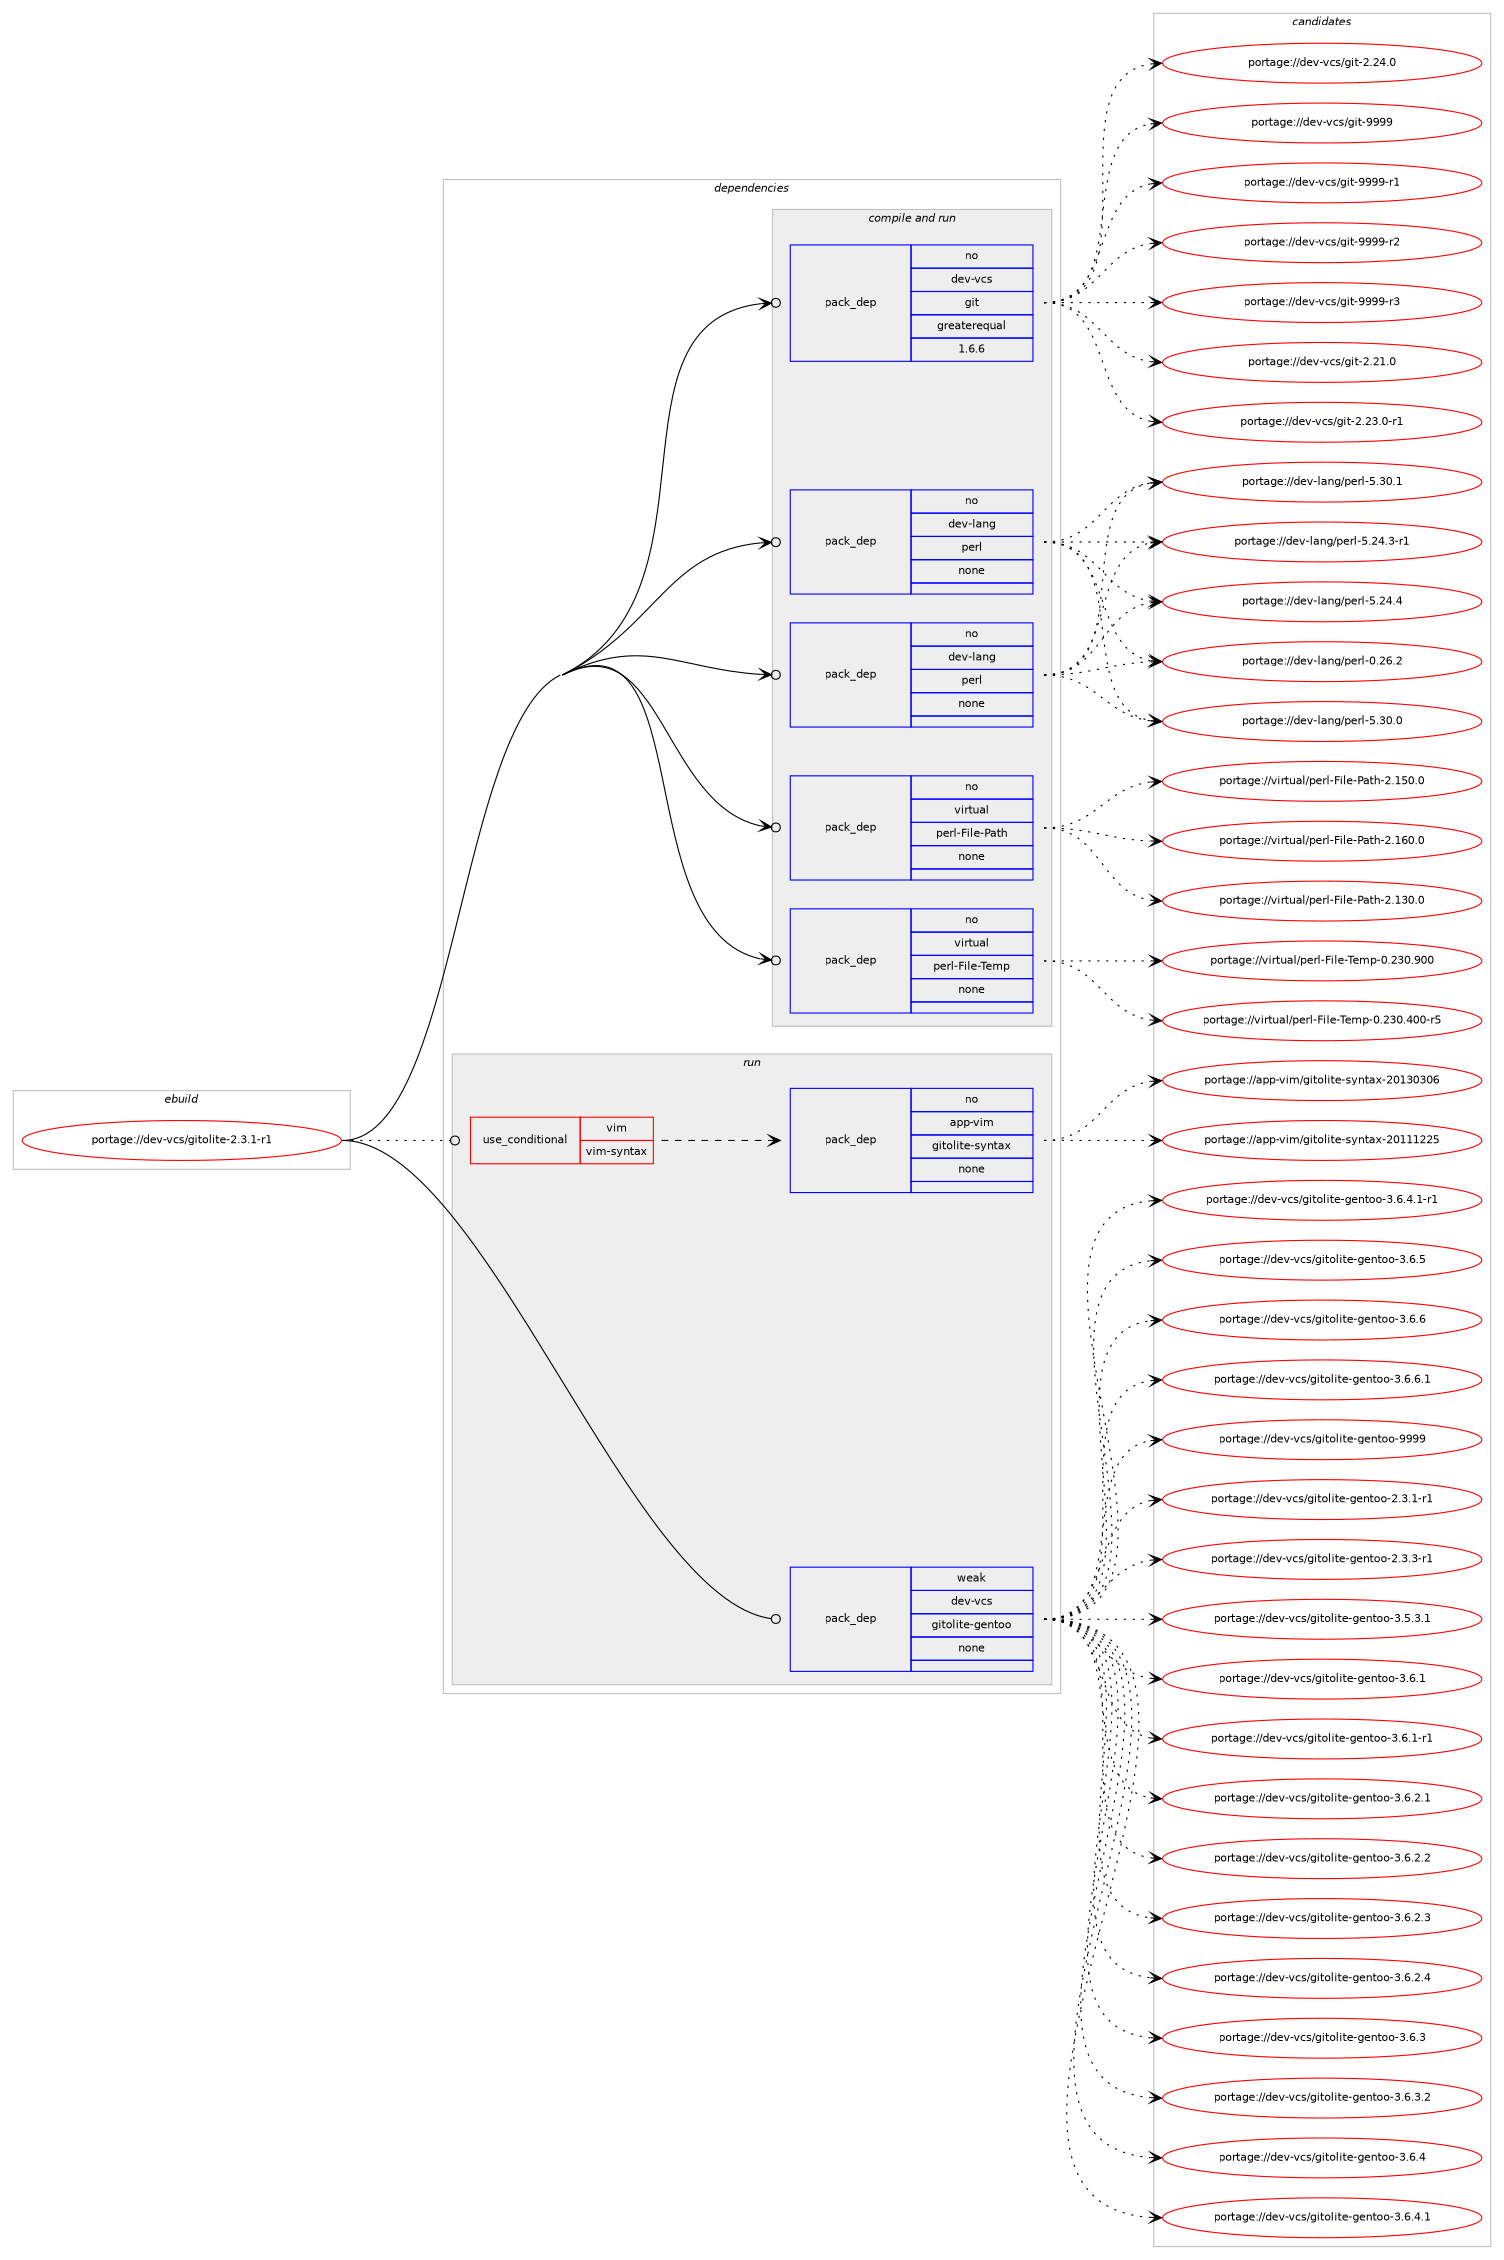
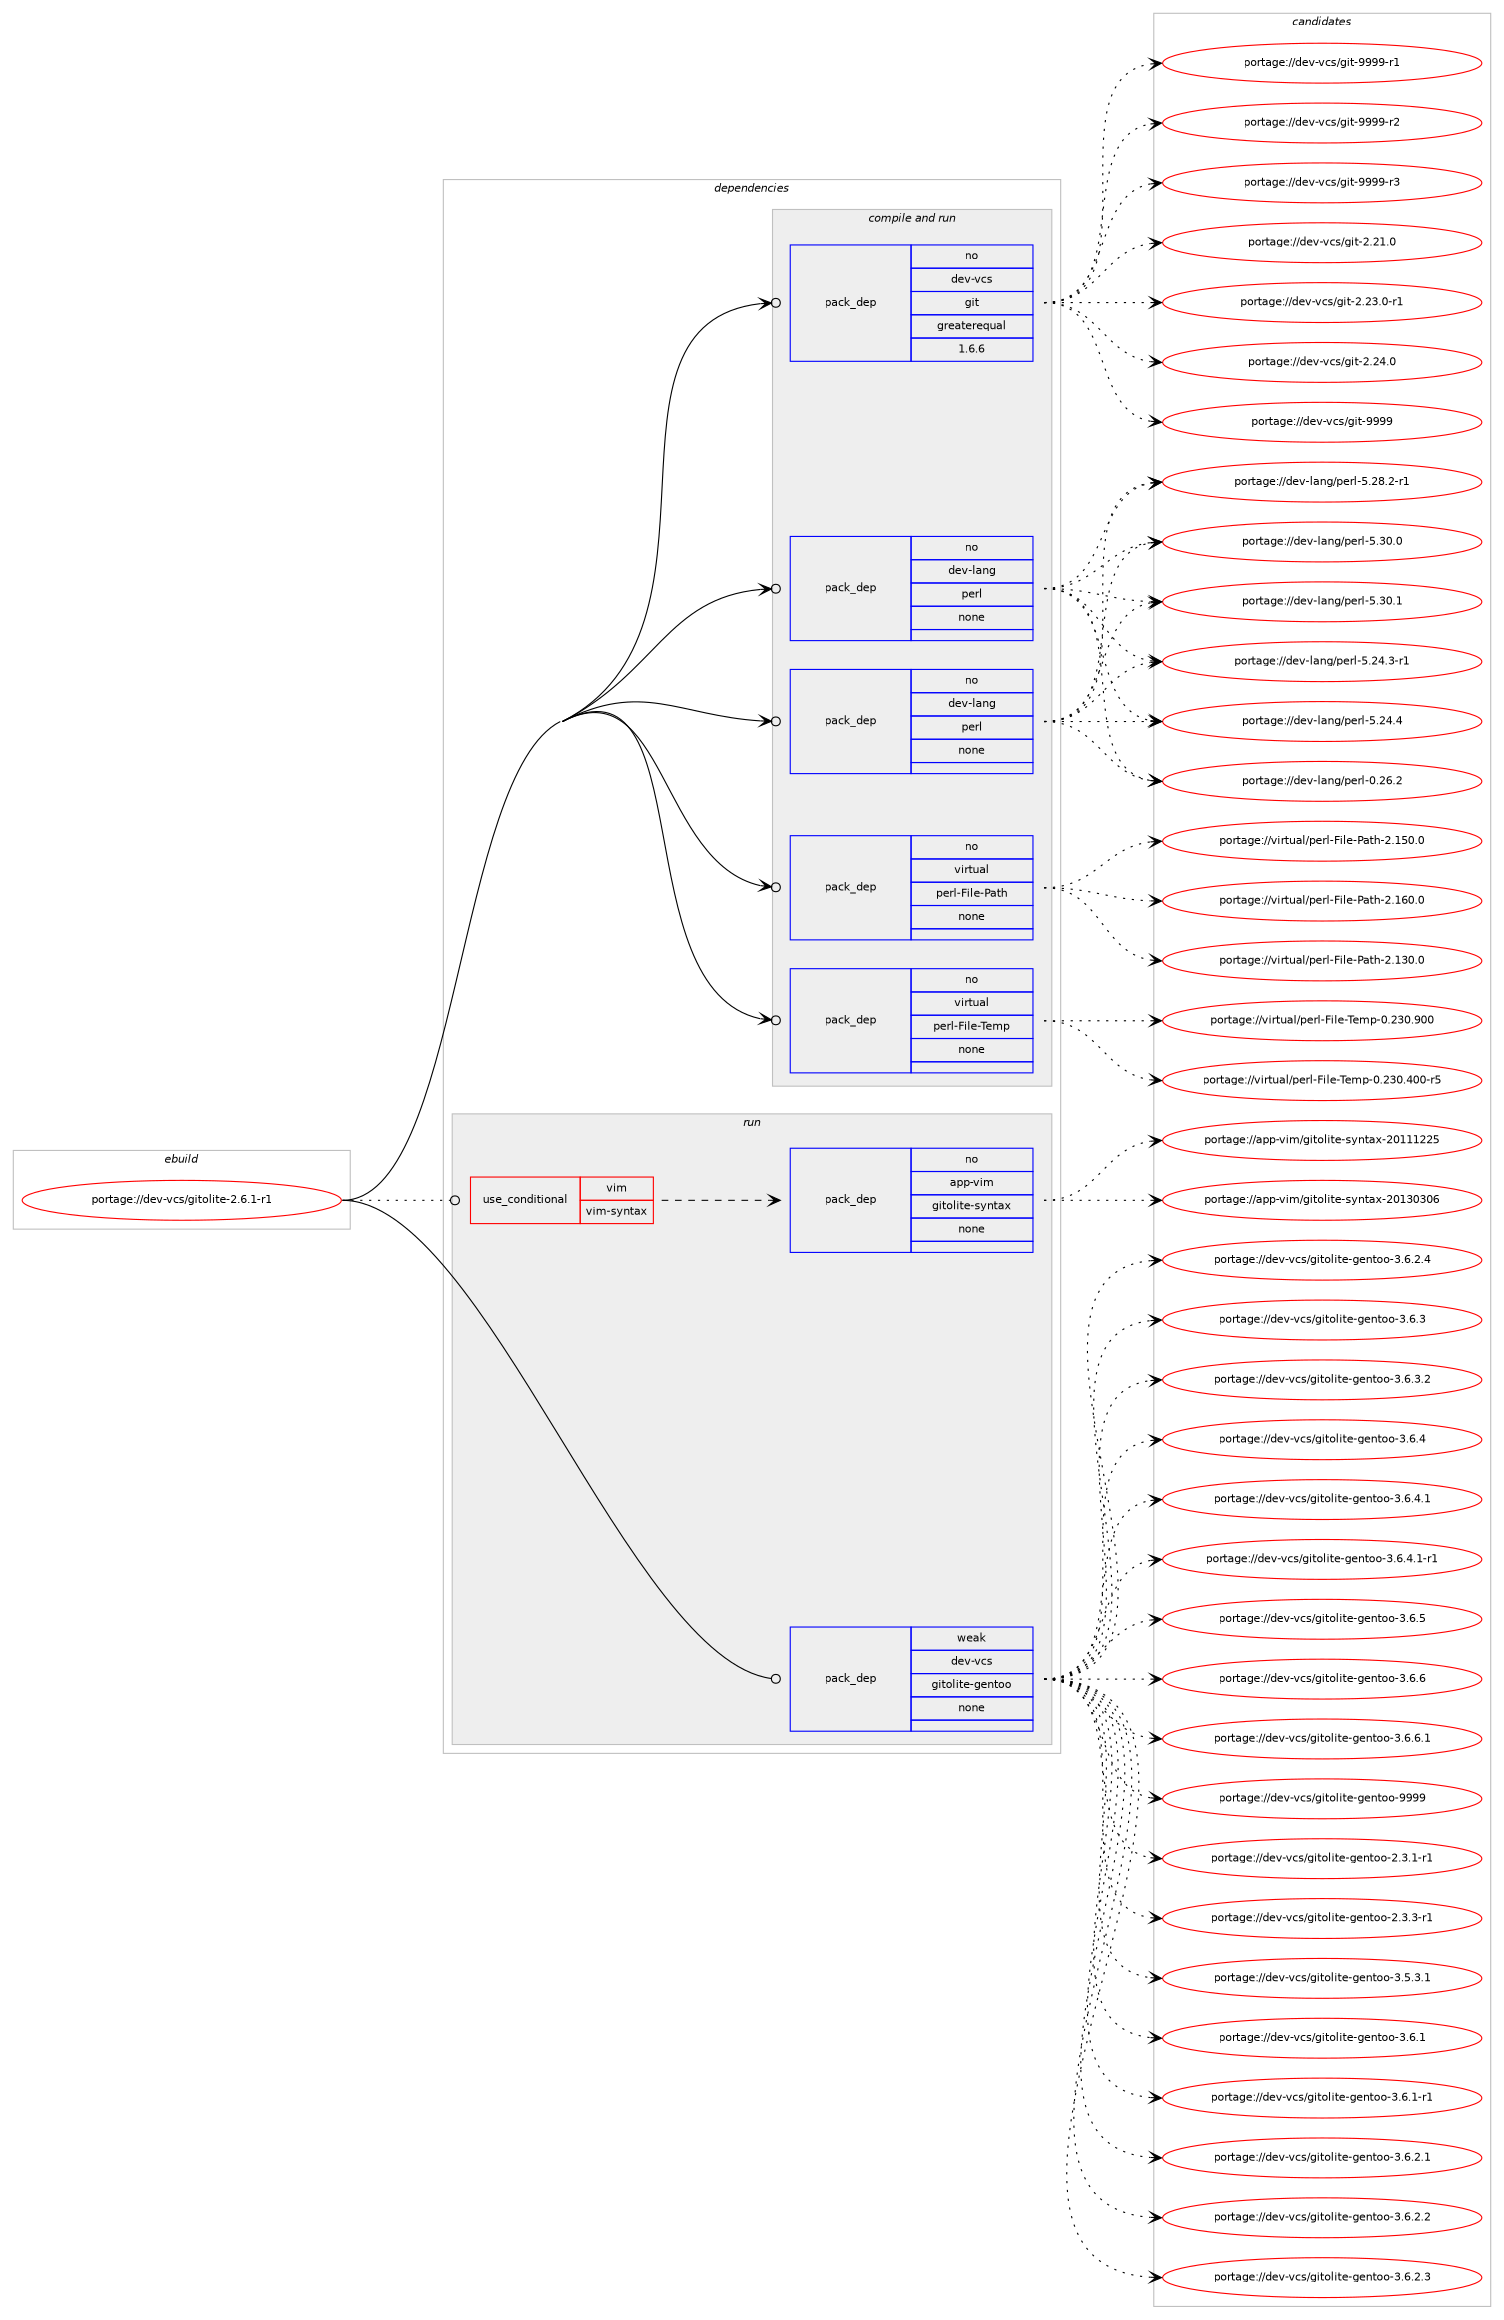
none -> (1322, 482)
(182, 1140) -> (182, 1200)
